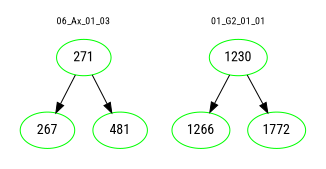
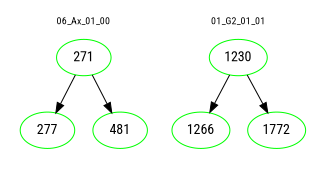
(84, 22) -> (84, 22)
(47, 130) -> (47, 130)
